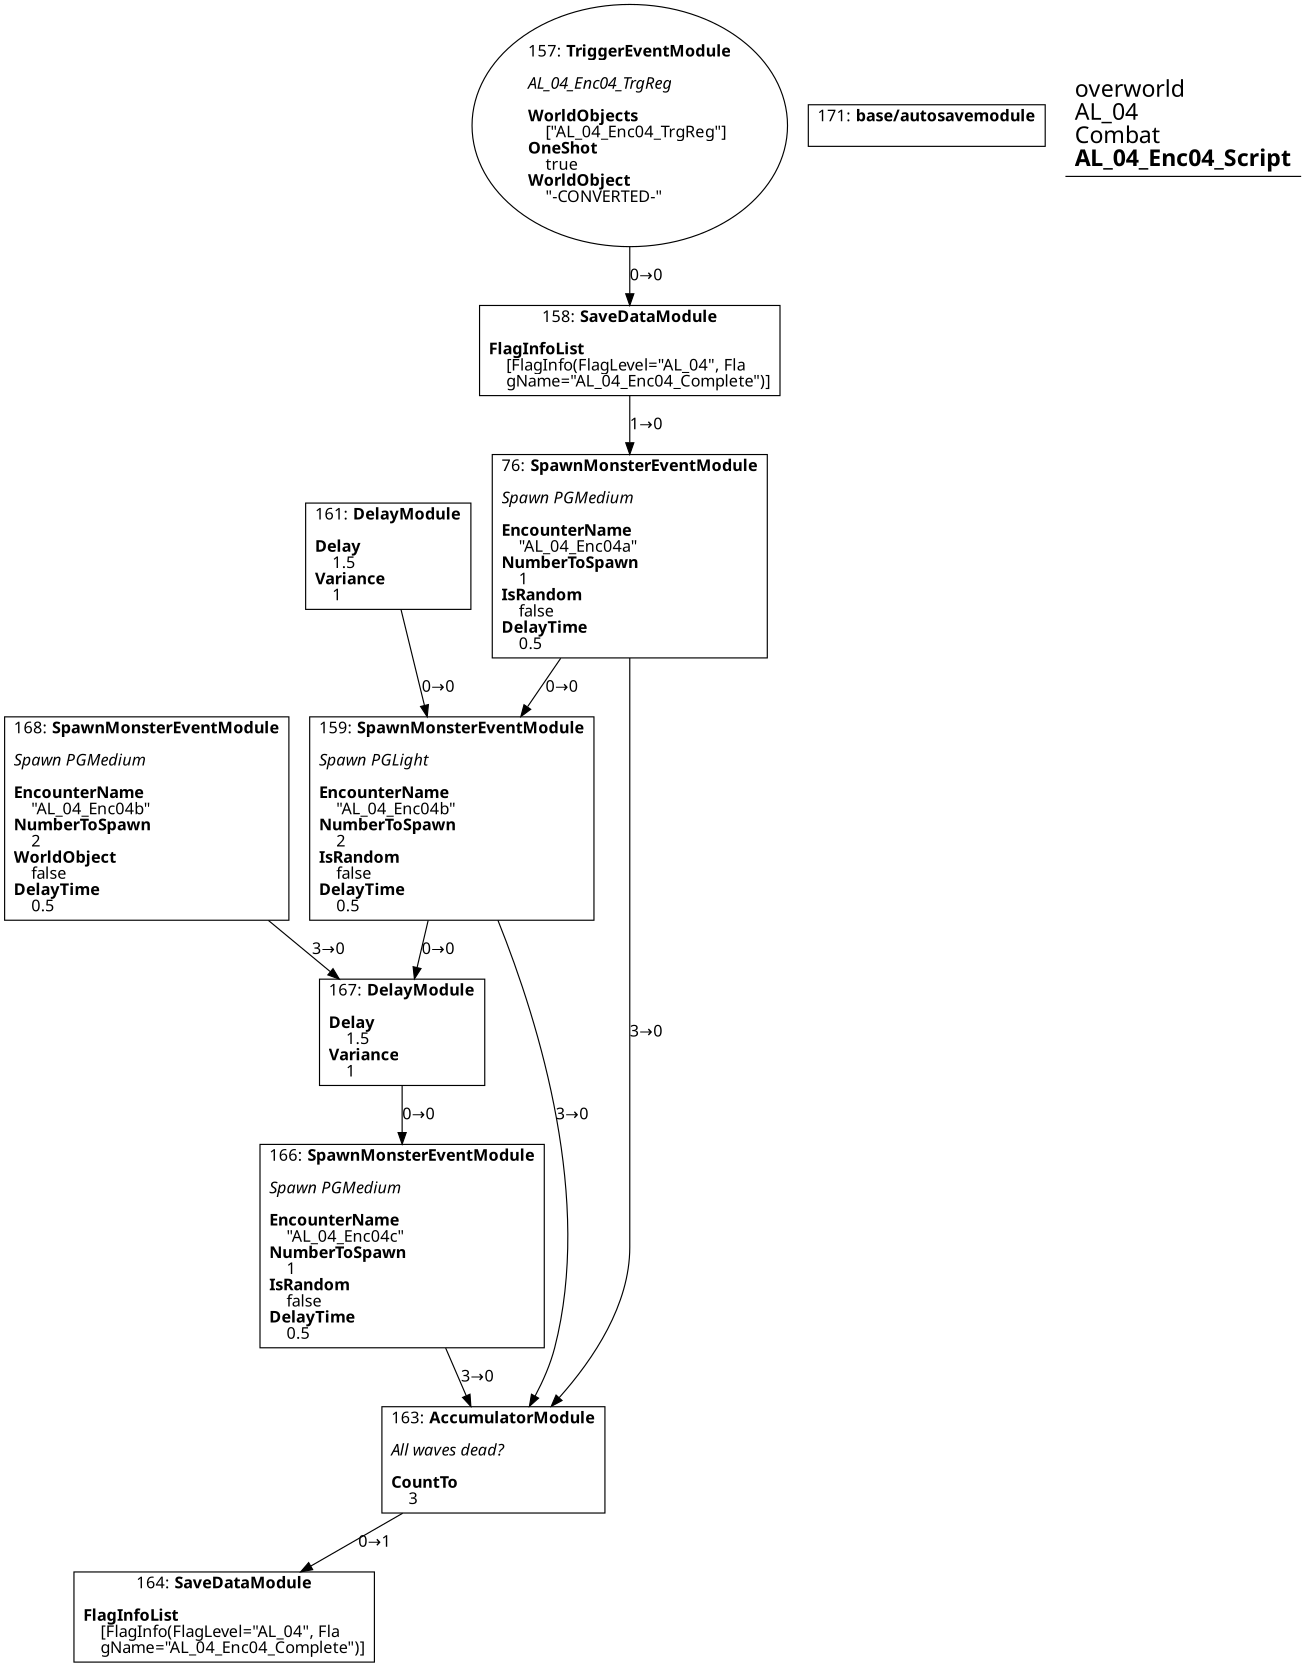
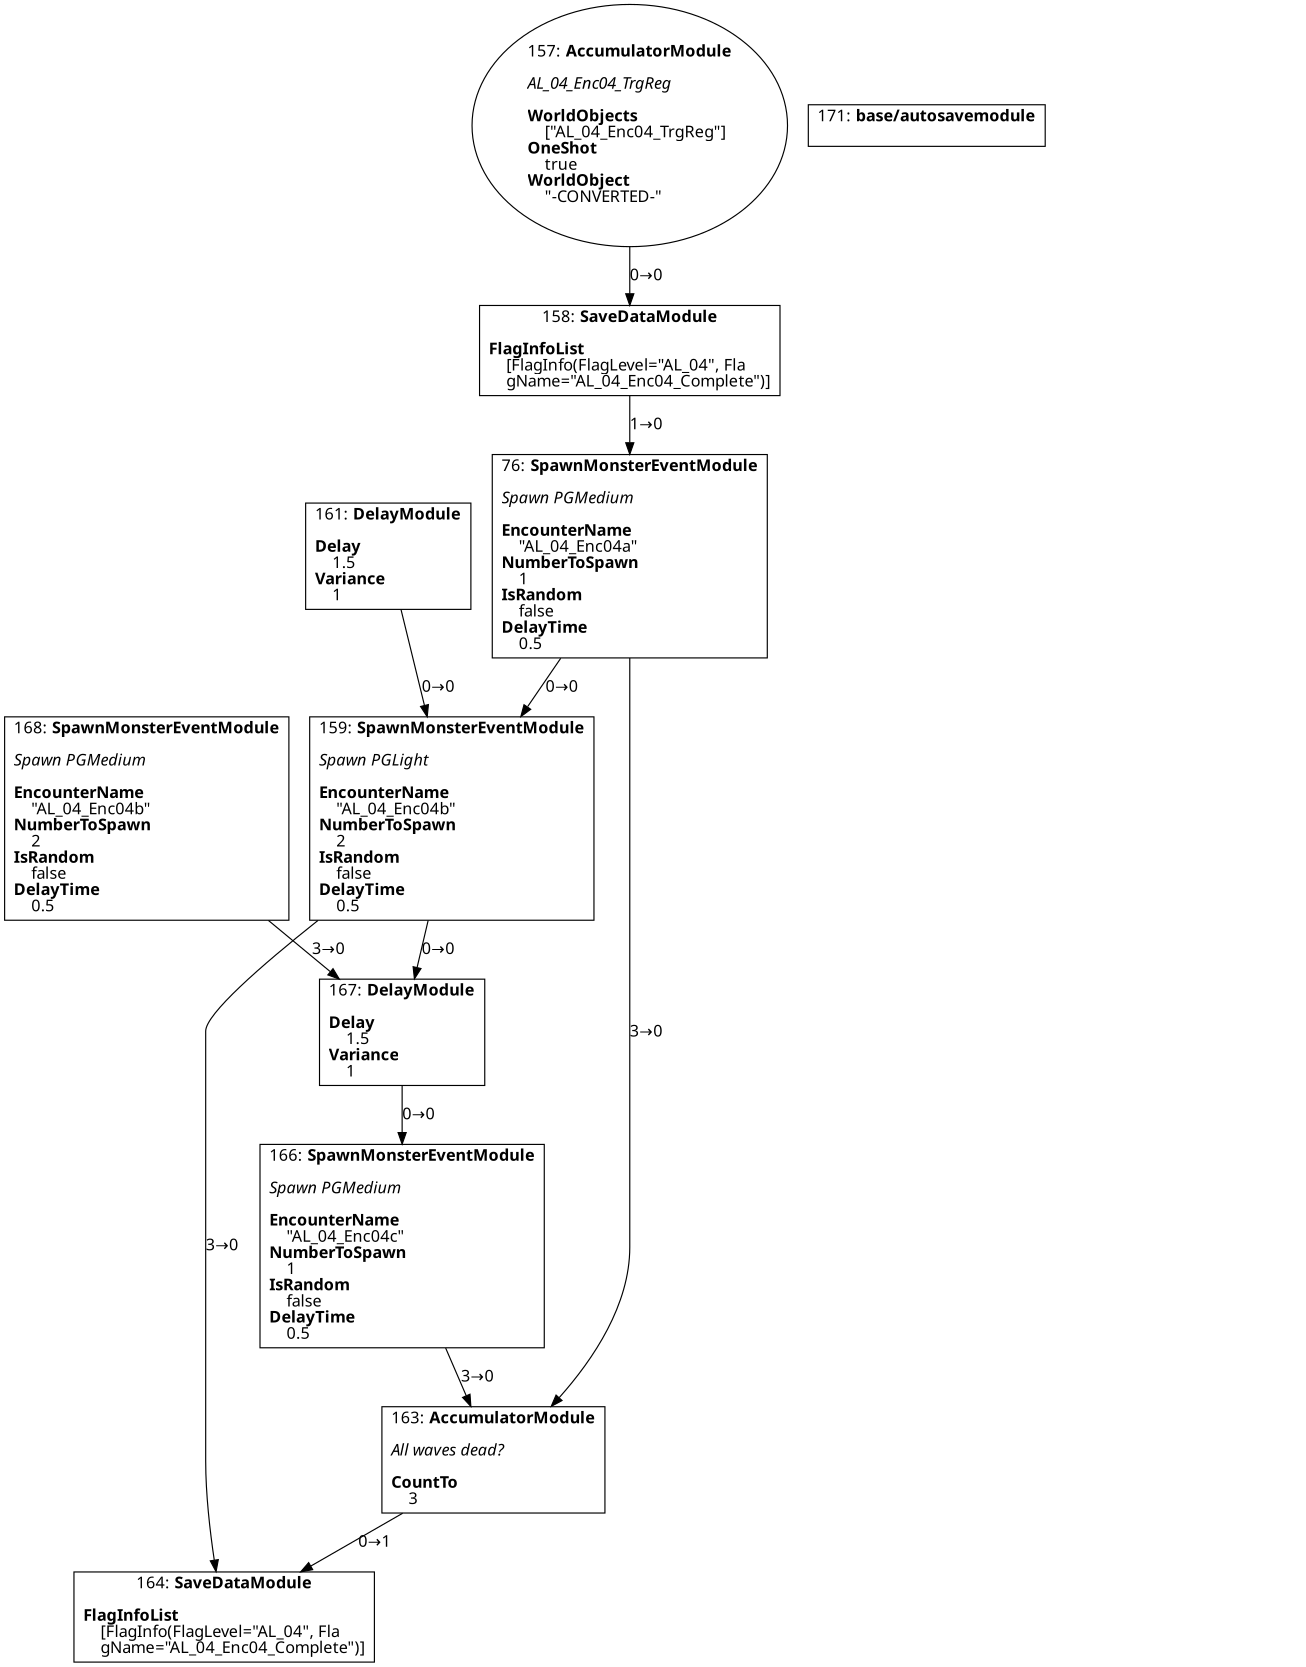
(649, 52) -> (649, 52)
(1183, 126) -> none
(65, 858) -> (54, 858)
(562, 1156) -> (206, 1216)
